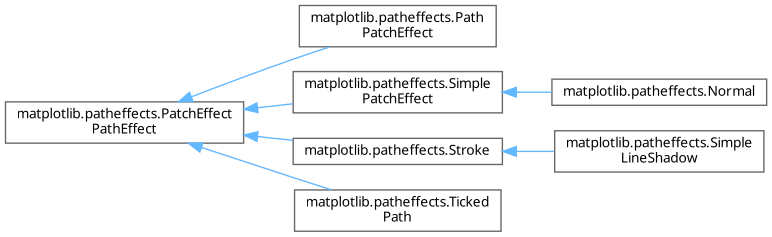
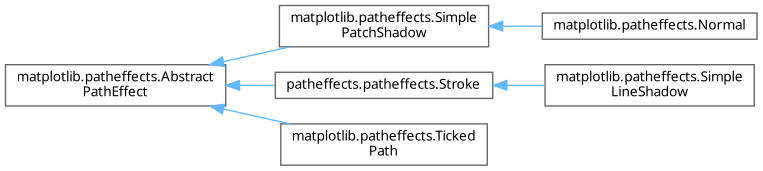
(398, 26) -> none
(398, 92) -> (384, 26)
(125, 122) -> (116, 85)
(398, 151) -> (384, 85)
